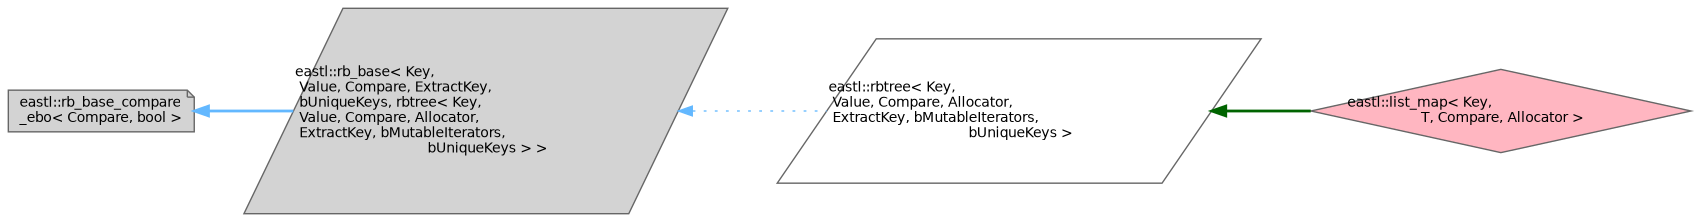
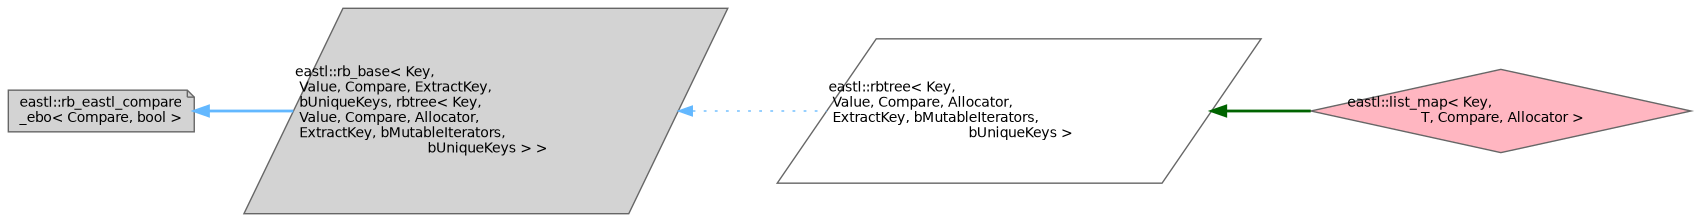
(101, 111) -> (101, 111)
